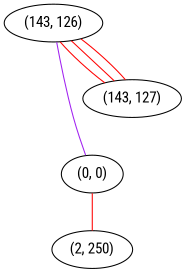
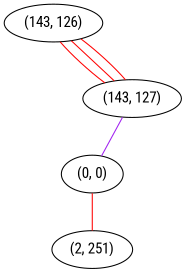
(69, 99) -> (112, 137)
(92, 250) -> (92, 250)
